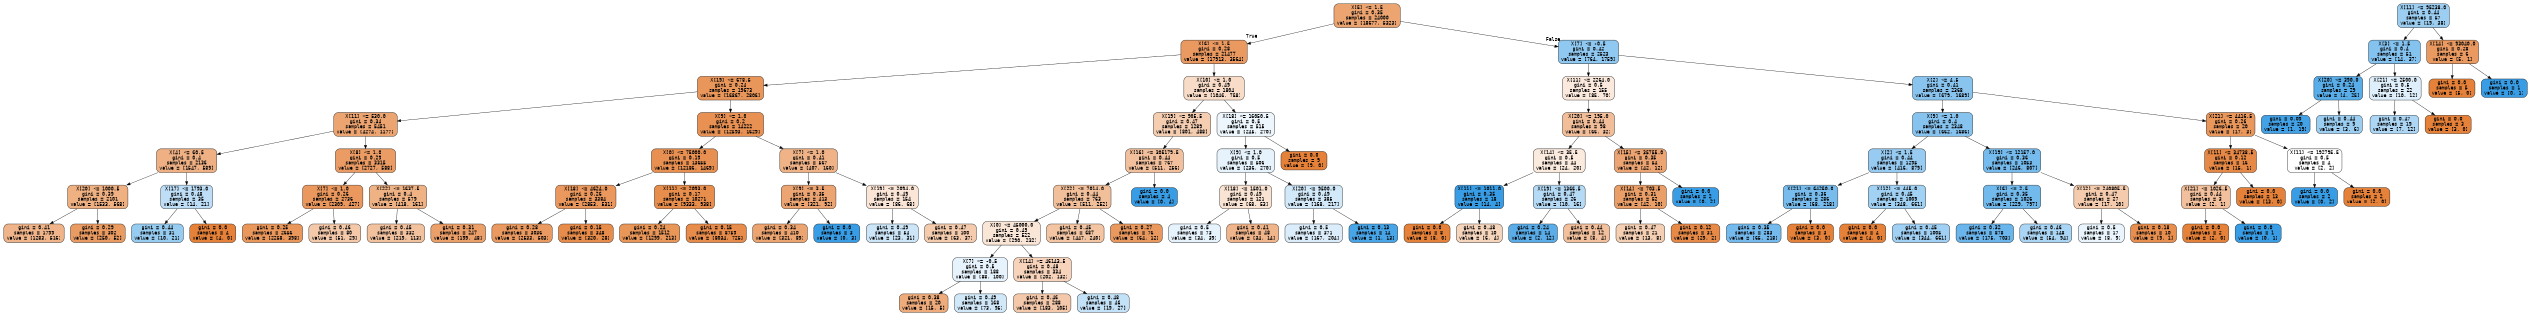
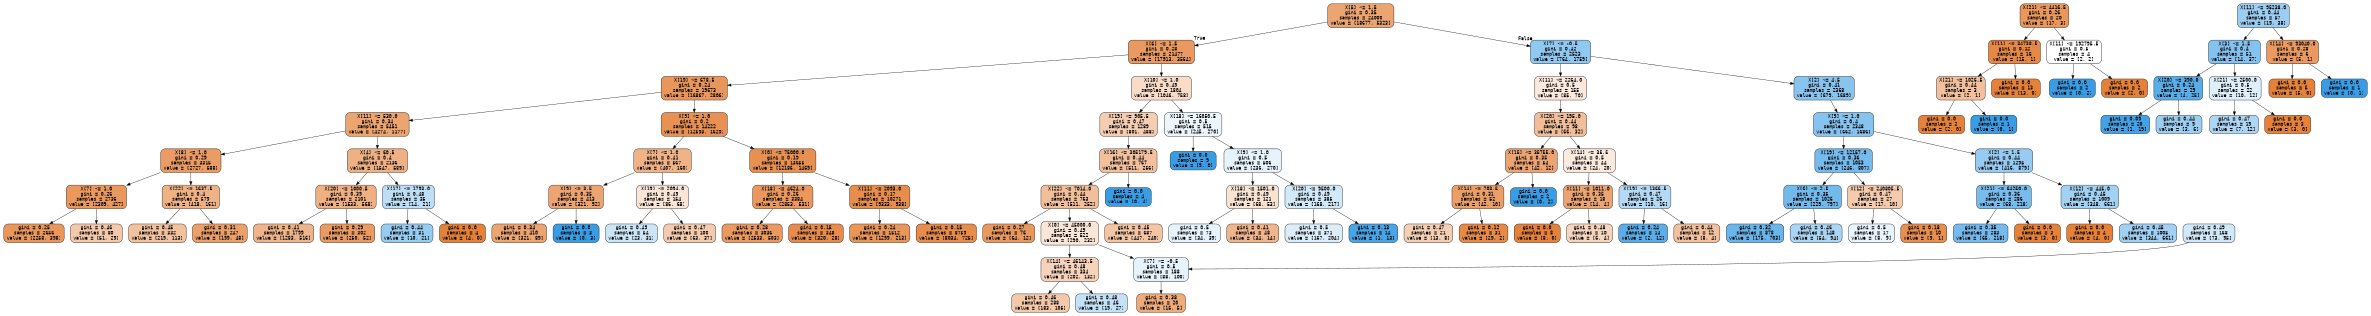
(2088, 106) -> none
(1304, 161) -> (1193, 161)
(1479, 197) -> (1588, 197)
(980, 286) -> (1691, 265)
